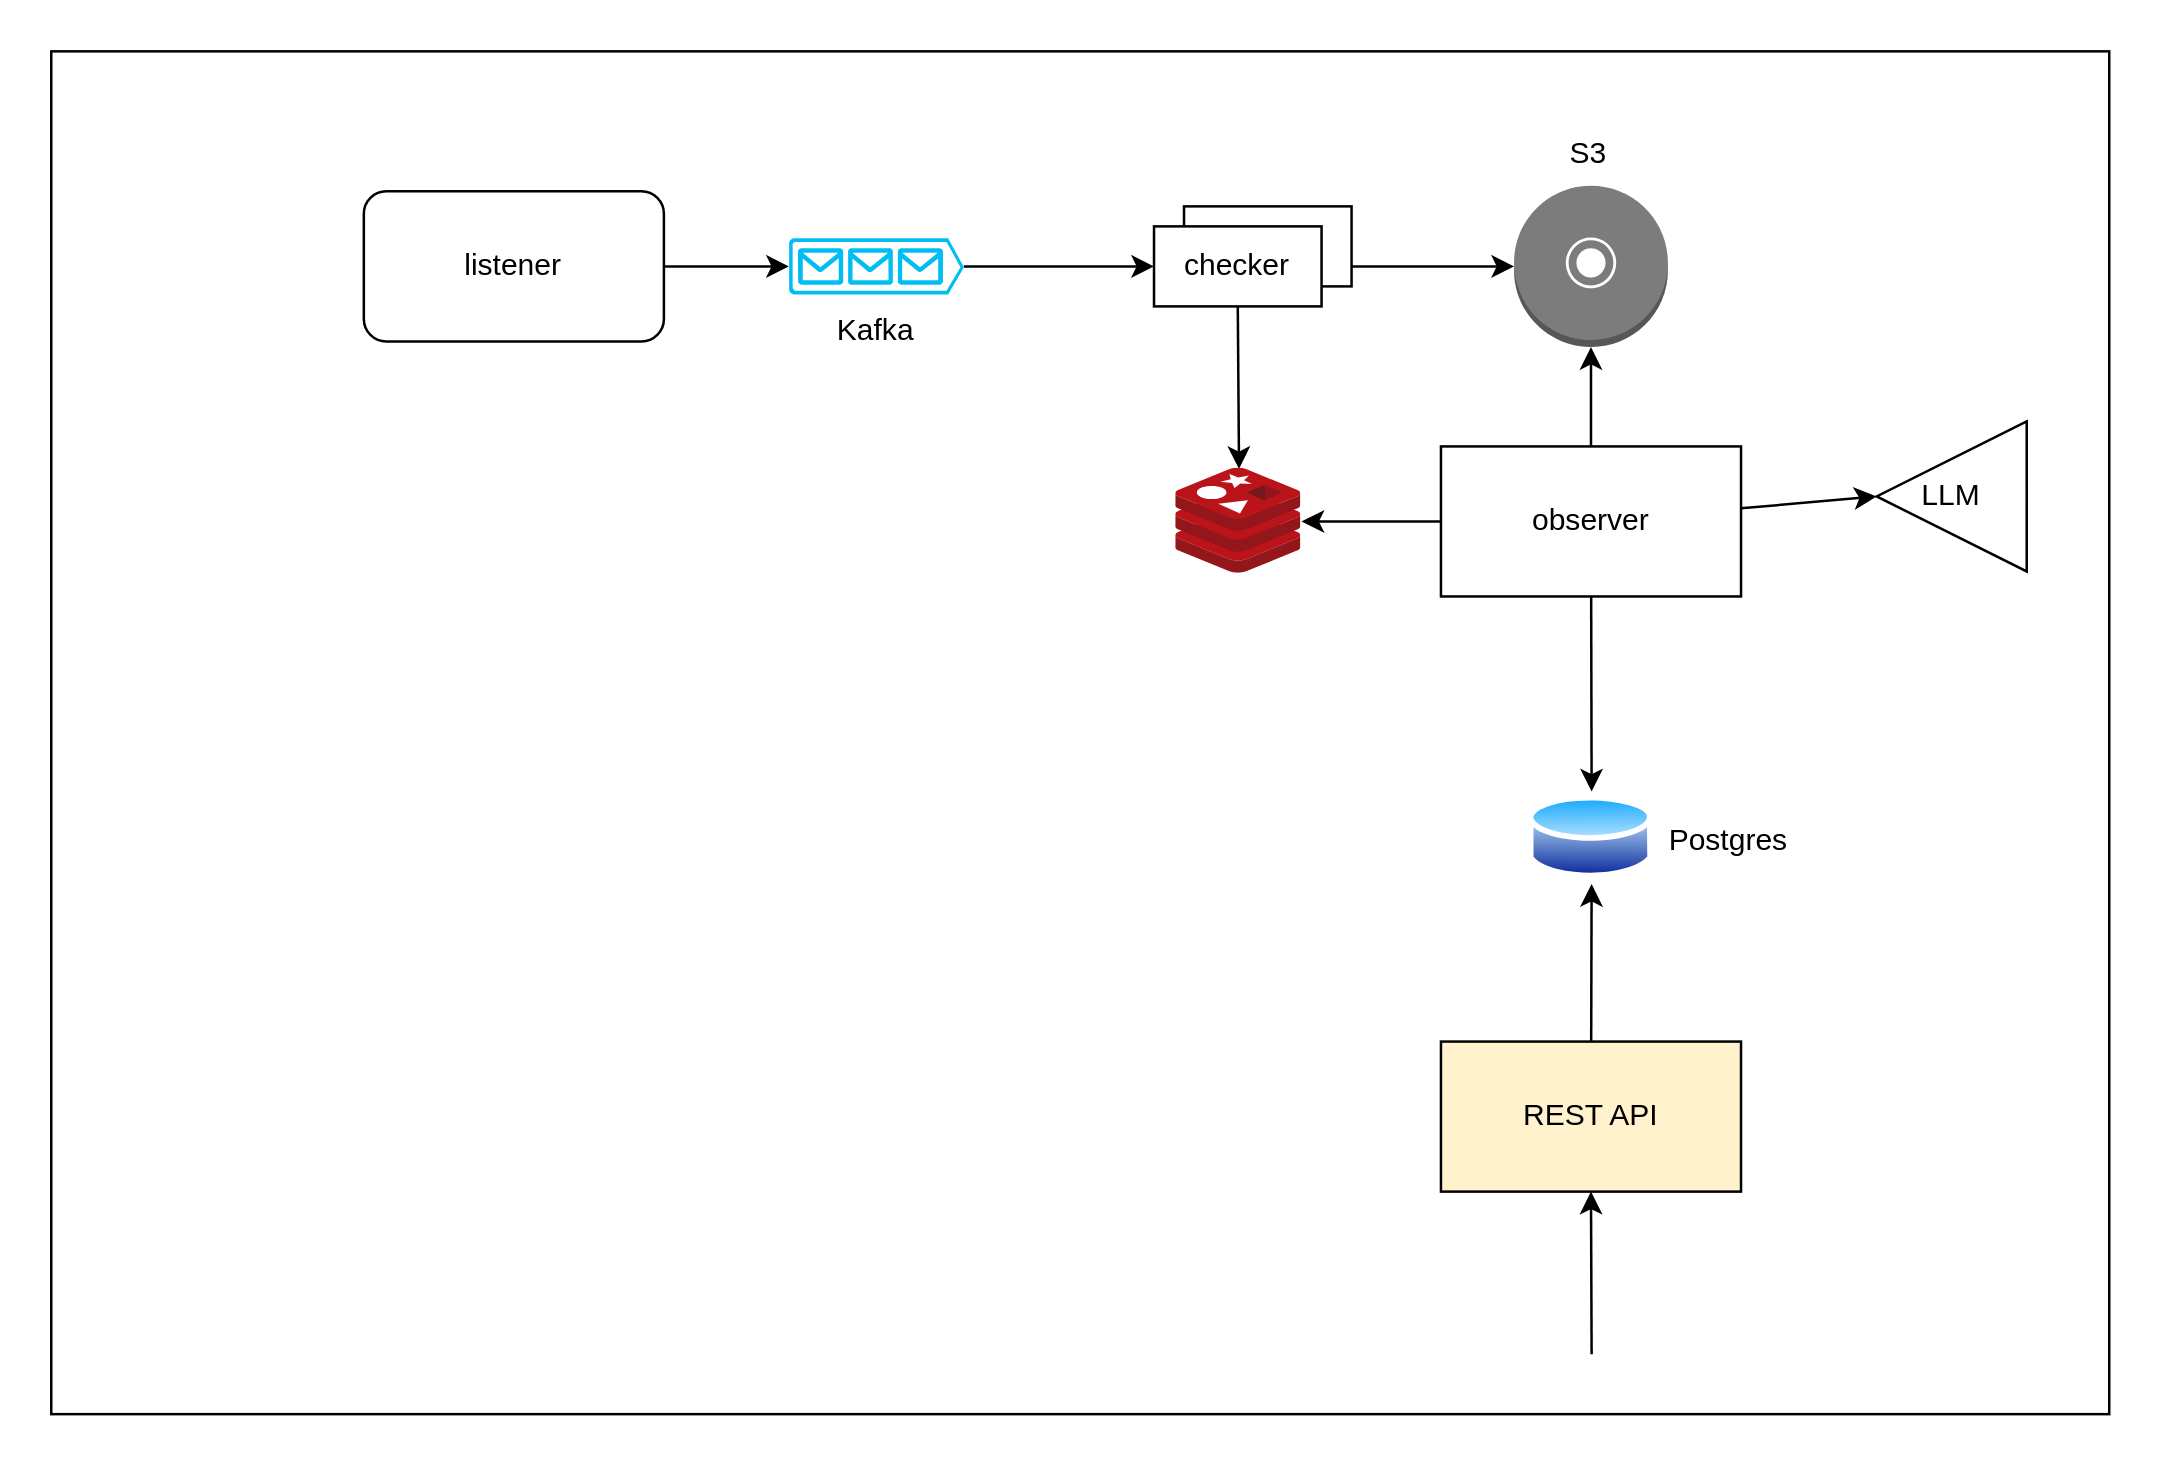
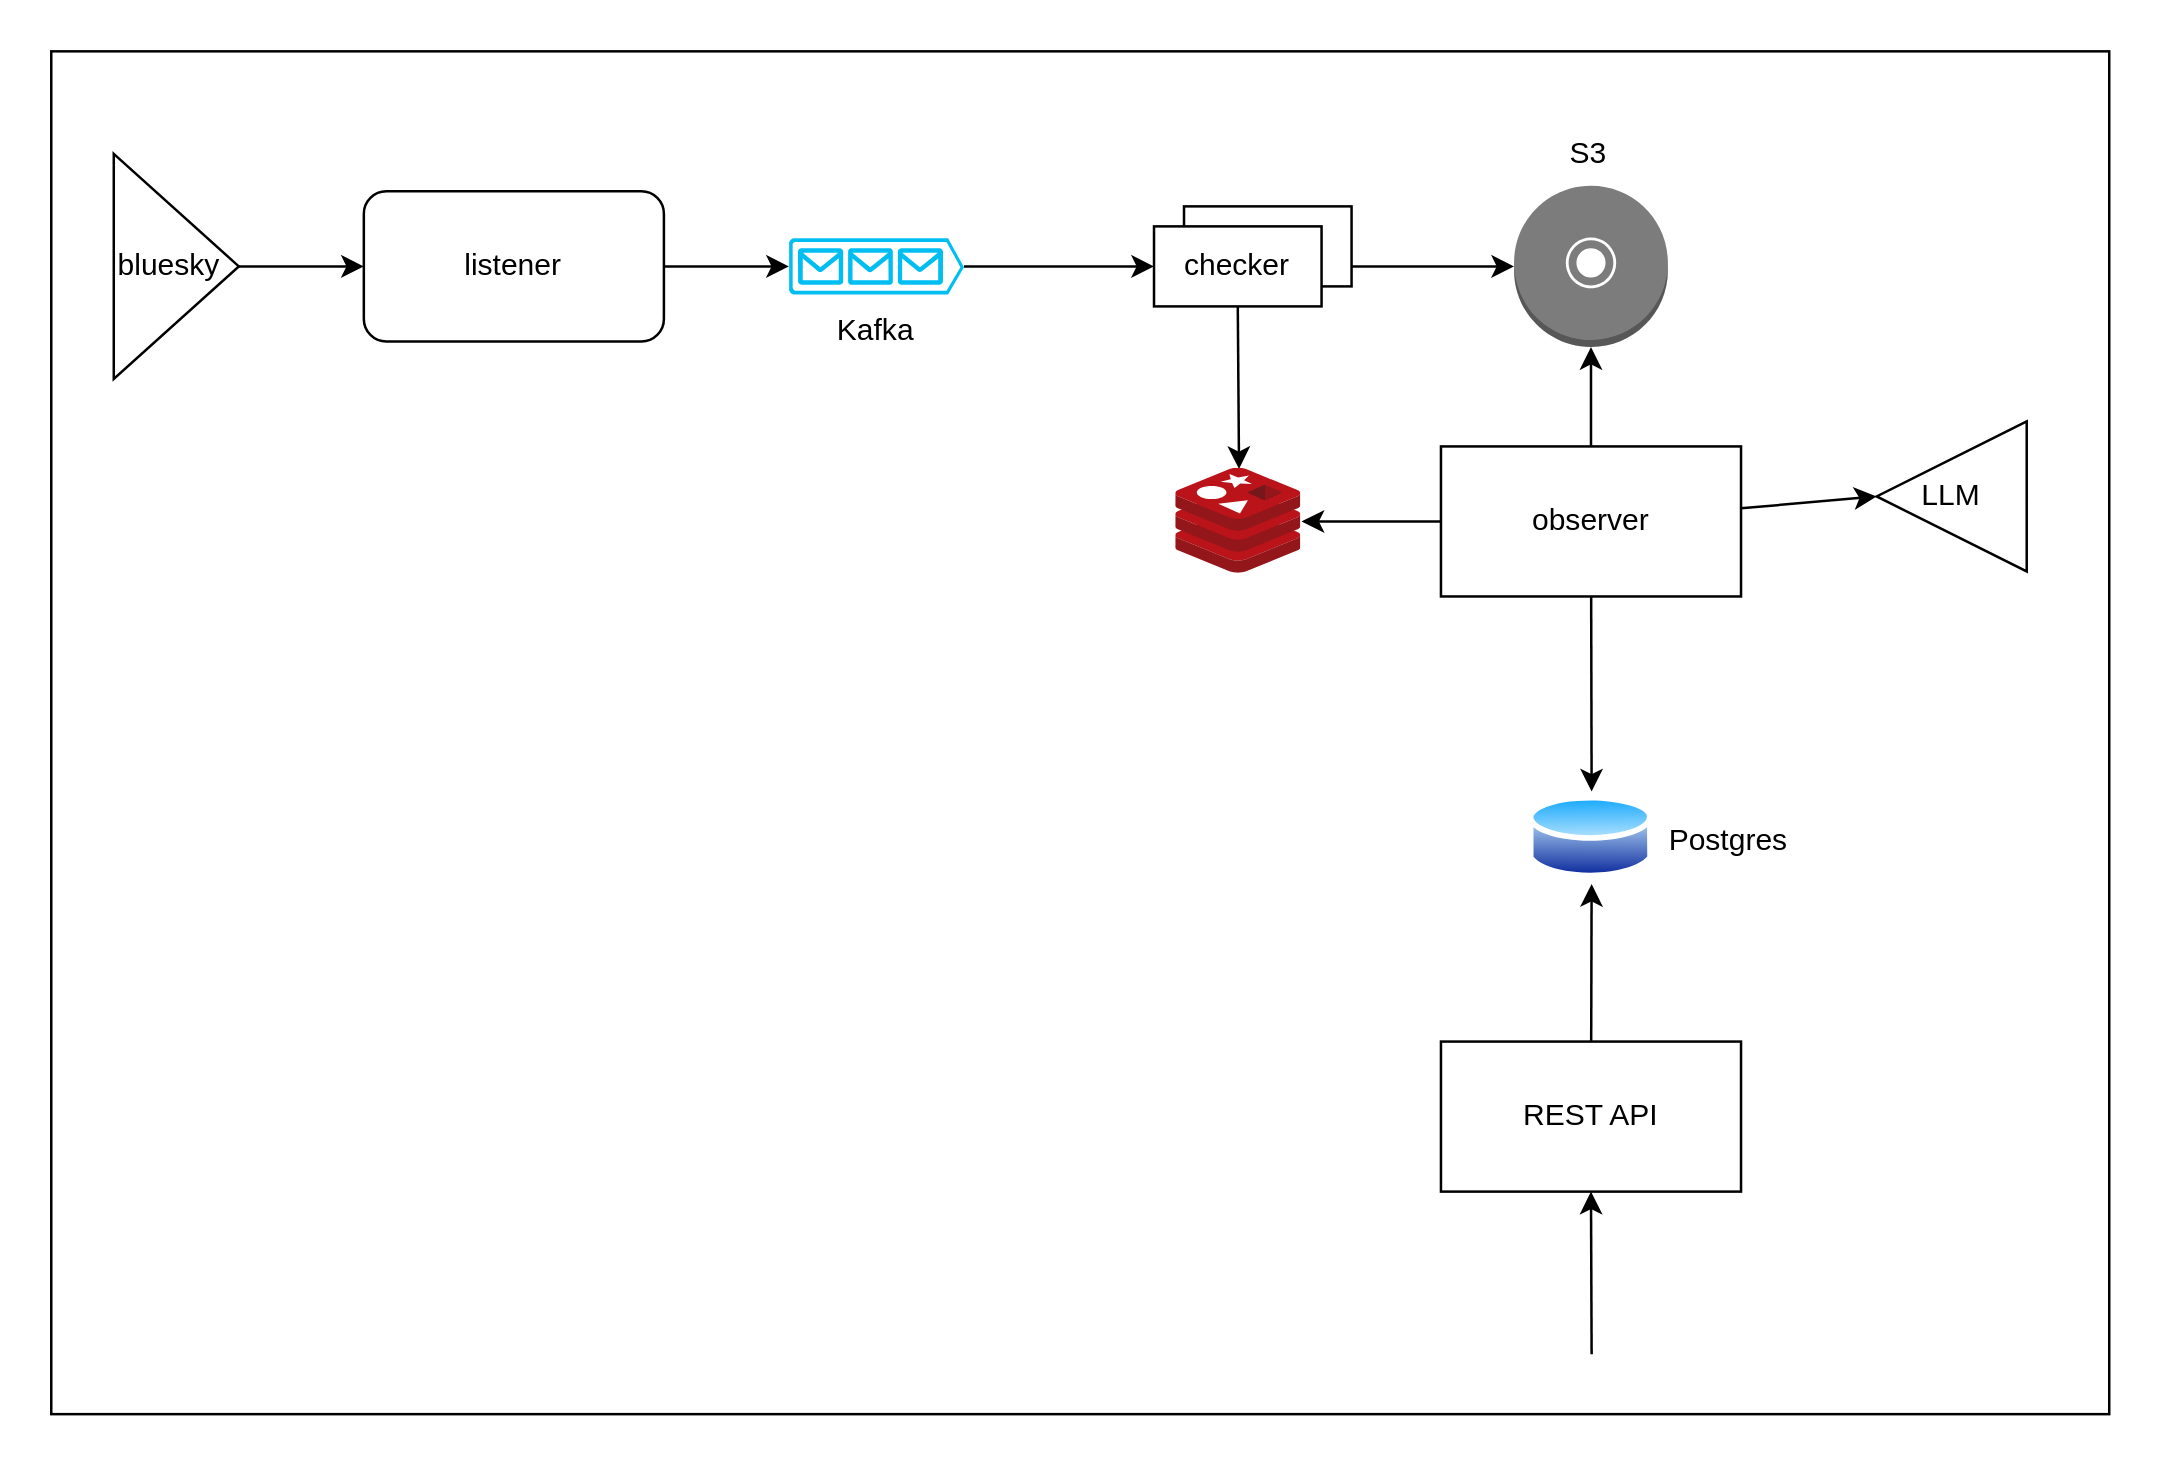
none -> (176, 266)
none -> (293, 266)
(1591, 1116) -> (1591, 1116)
